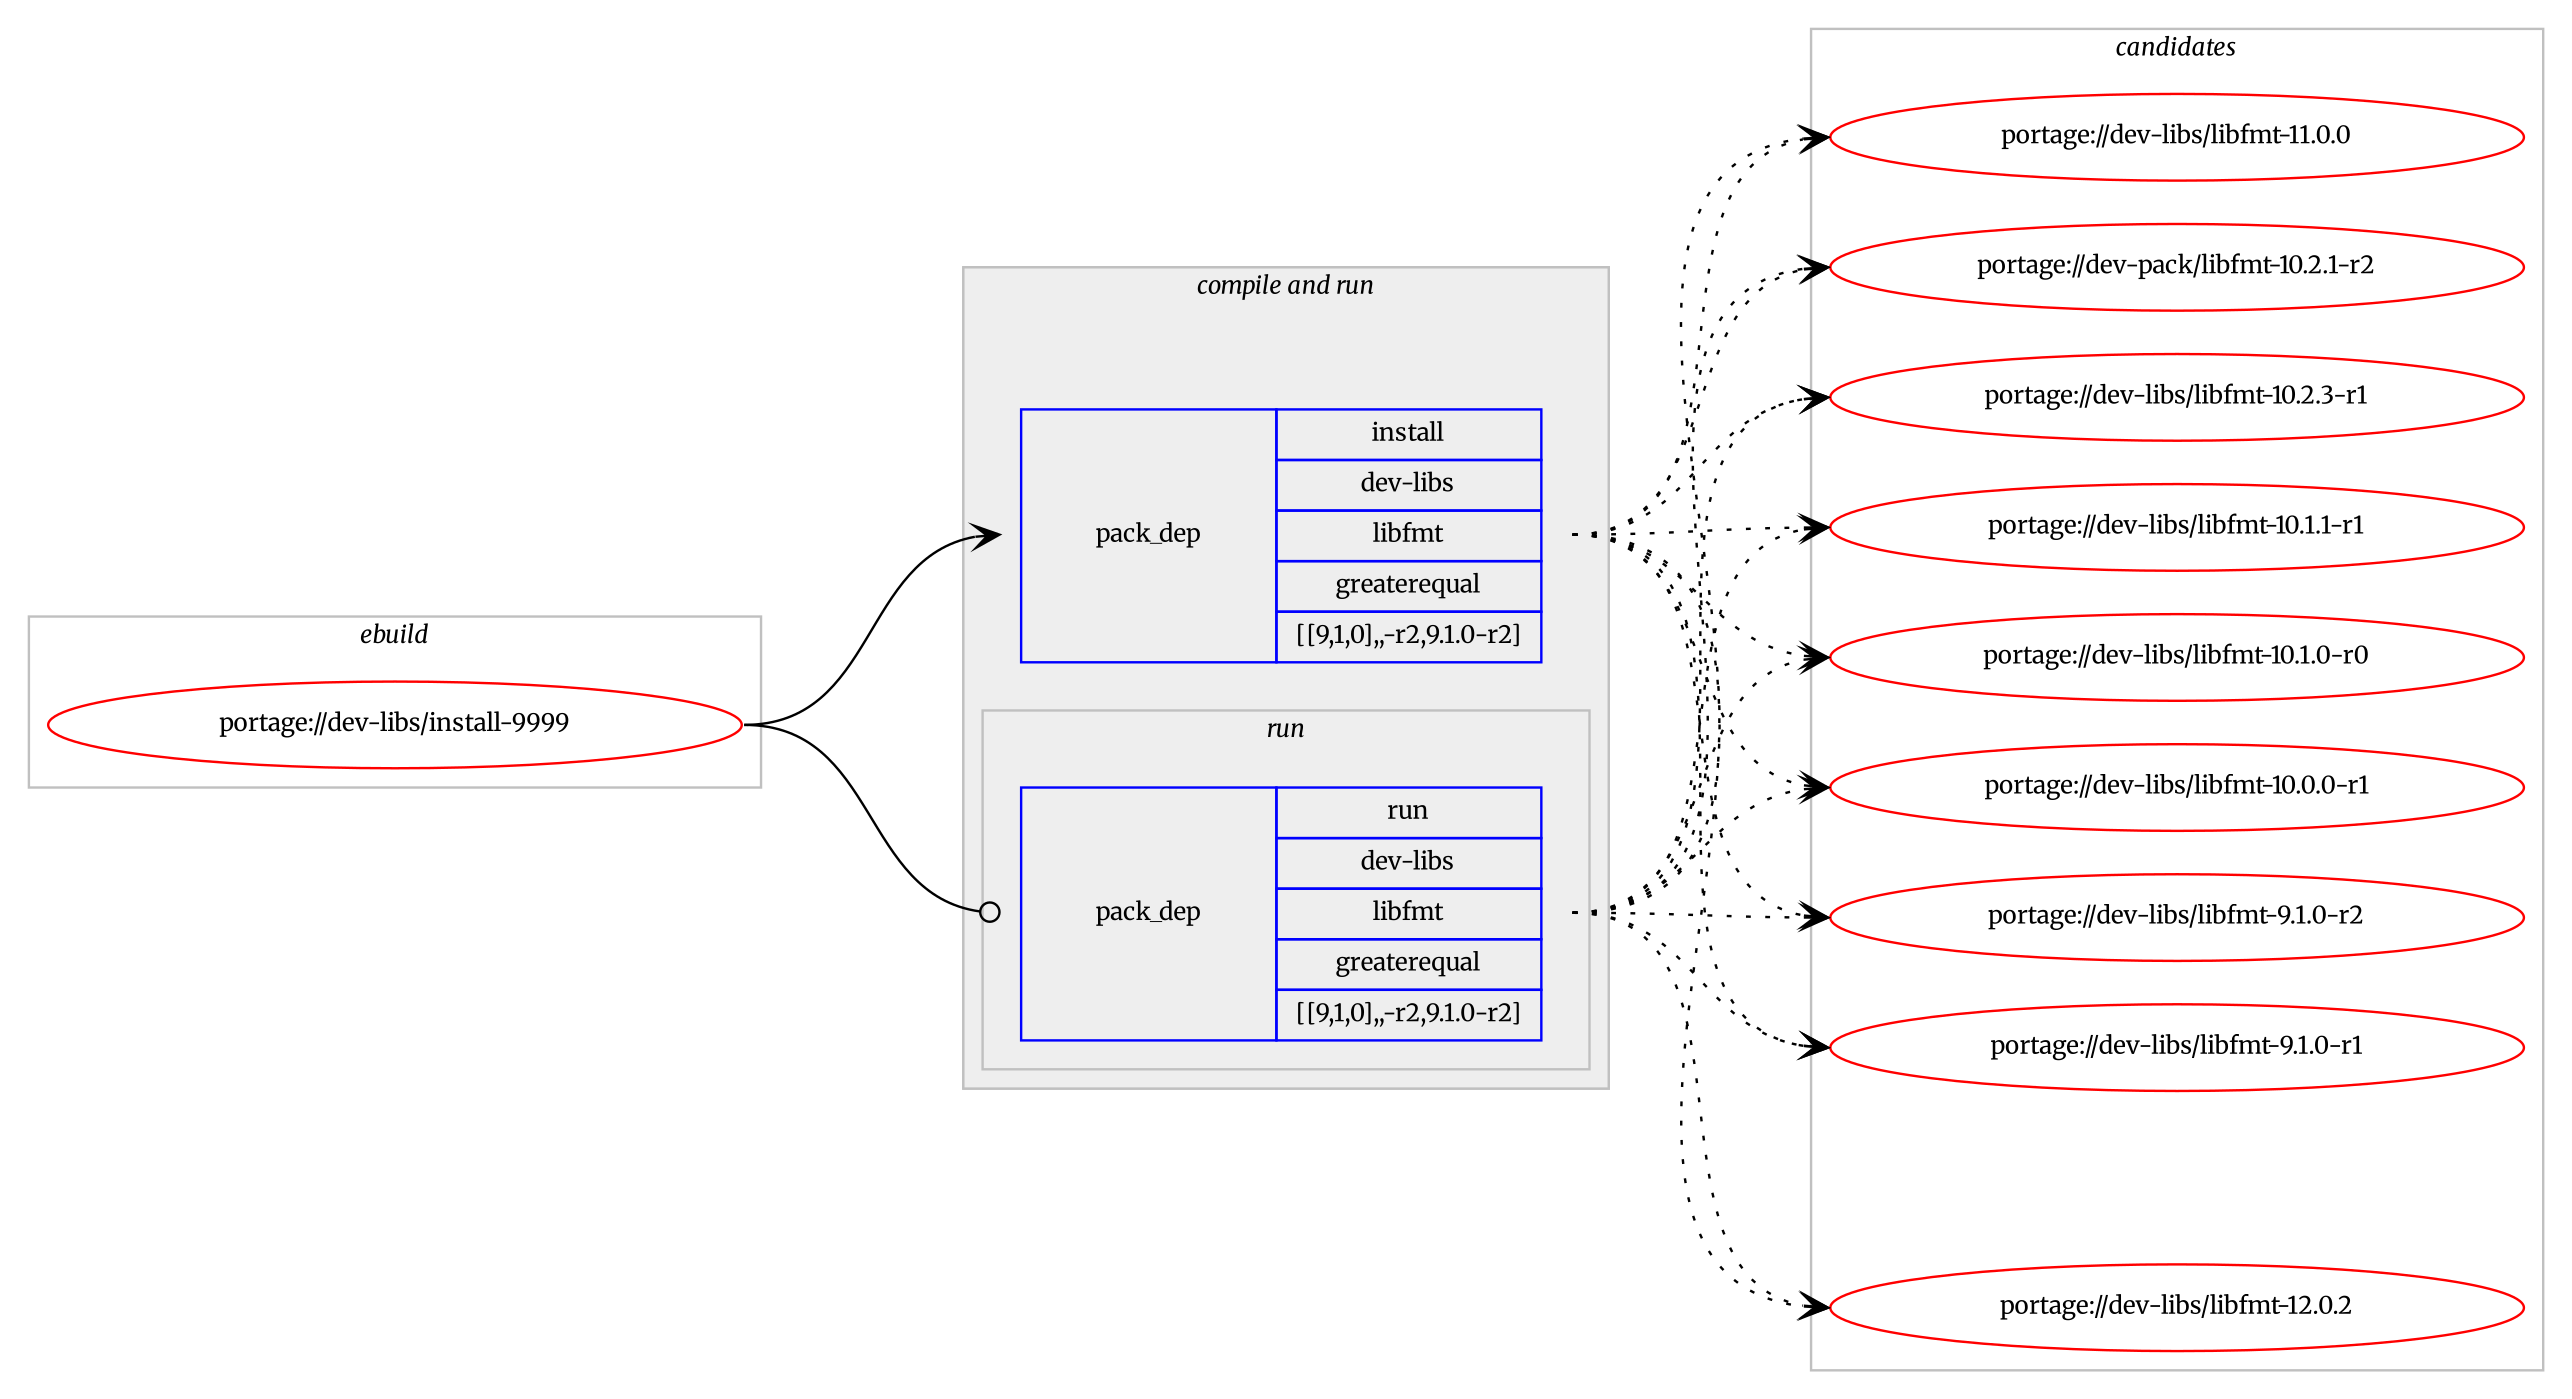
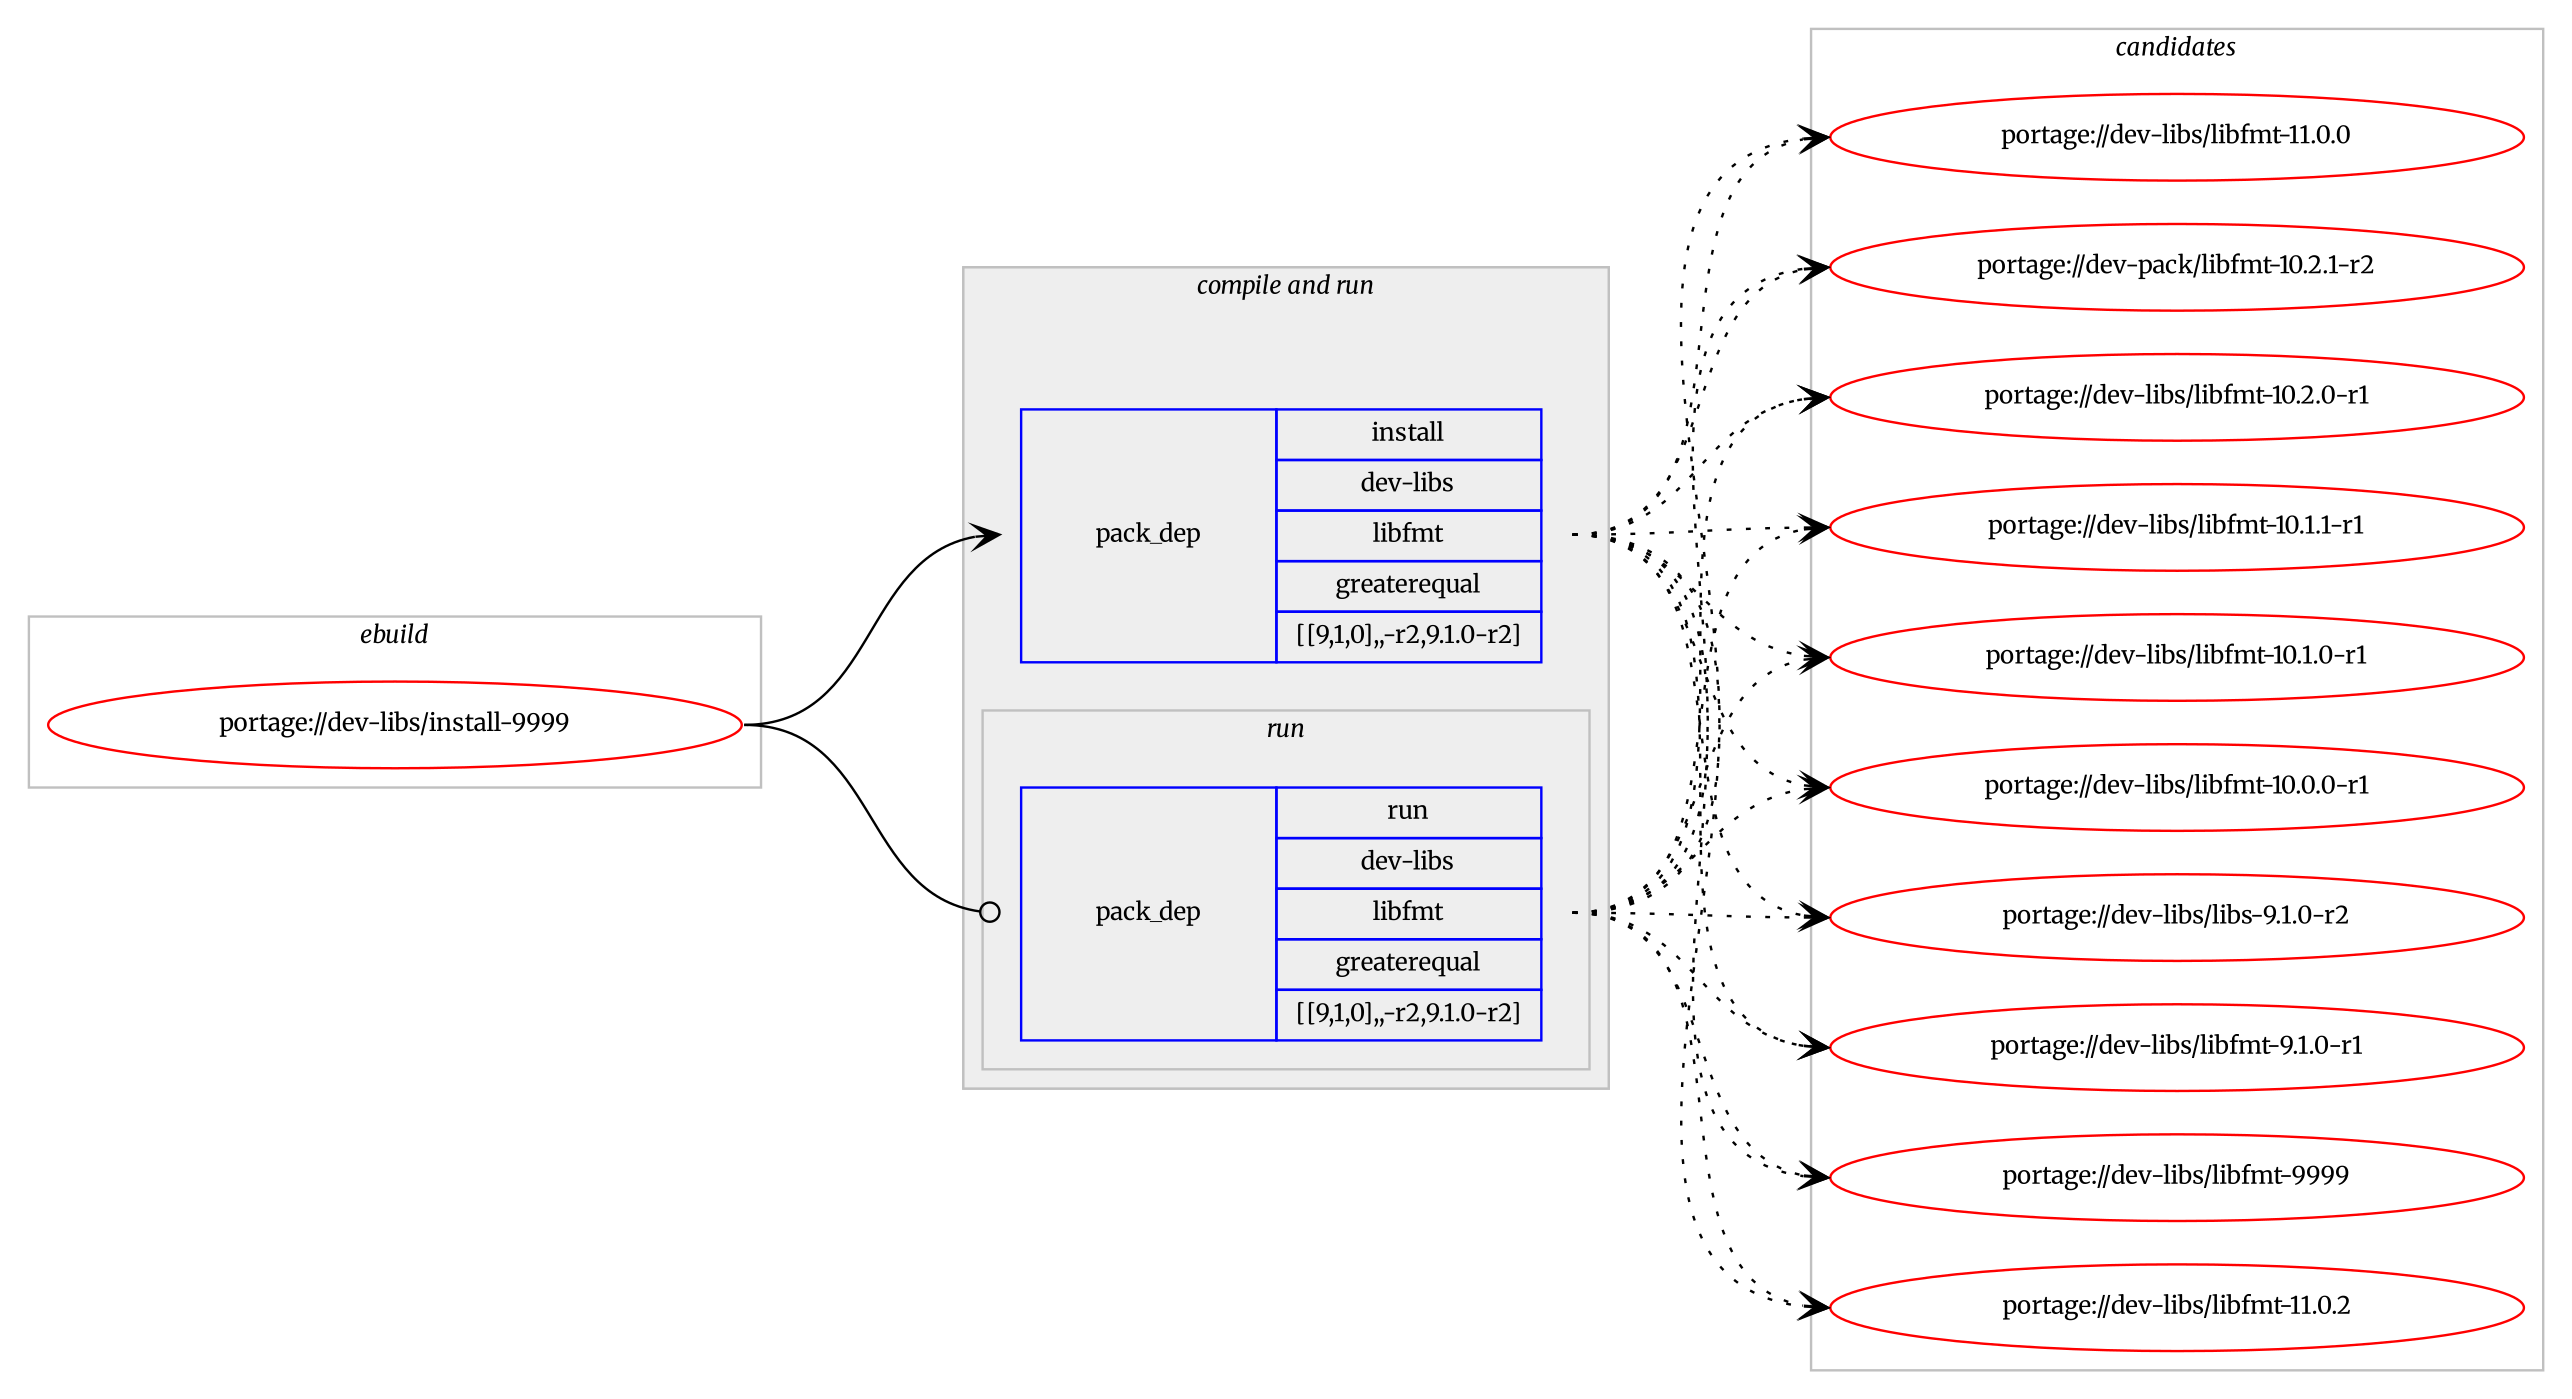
(2177, 397) -> (2177, 397)
(2177, 657) -> (2177, 657)
(2177, 918) -> (2177, 918)
none -> (2177, 1178)
(2177, 1308) -> (2177, 1308)
